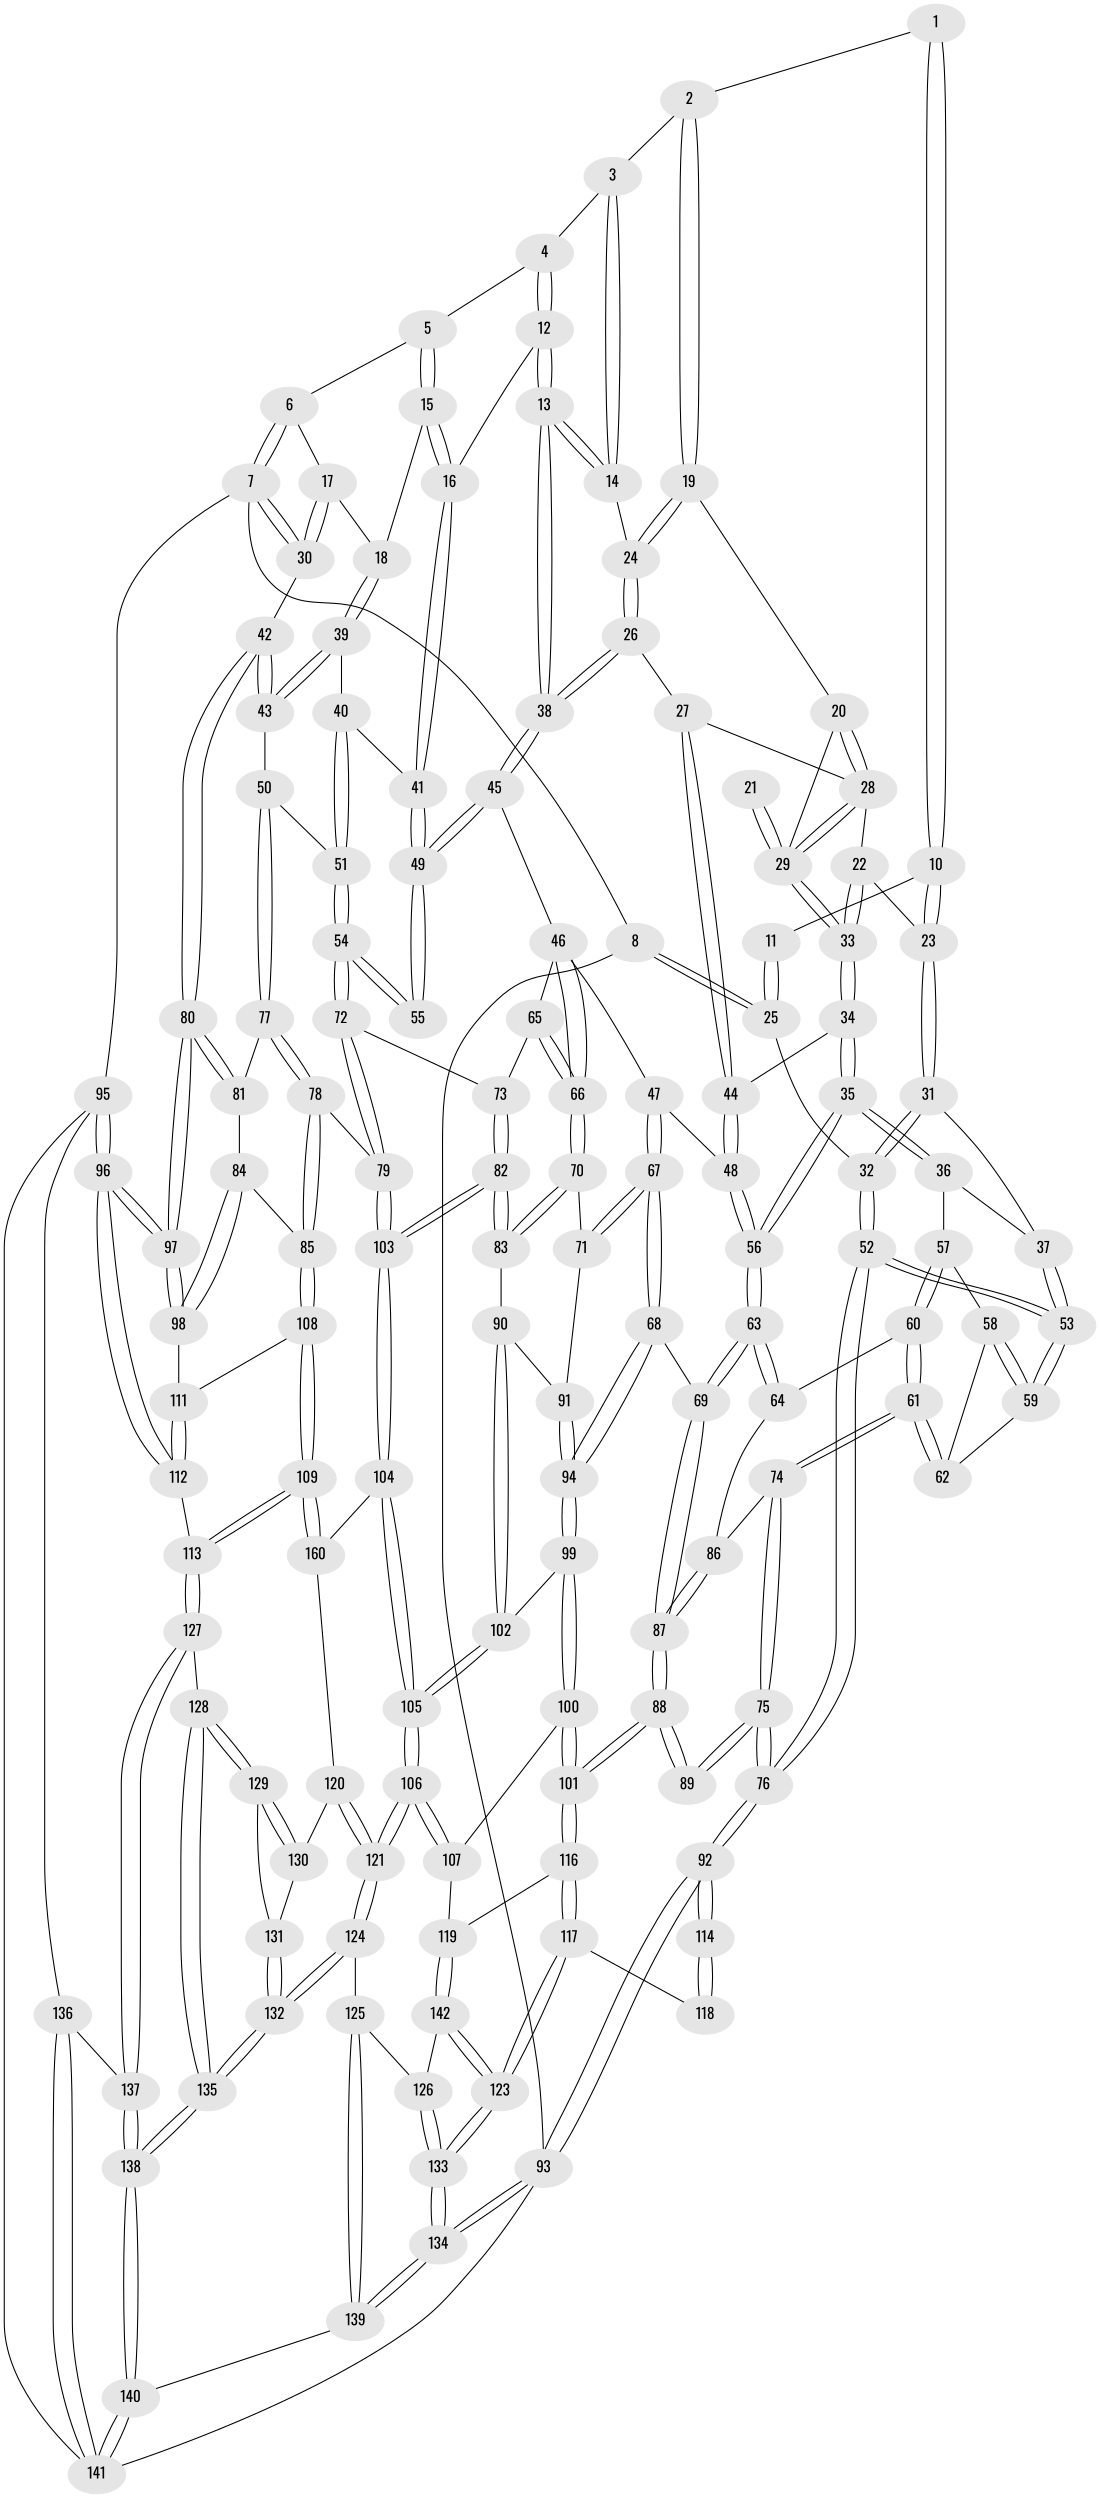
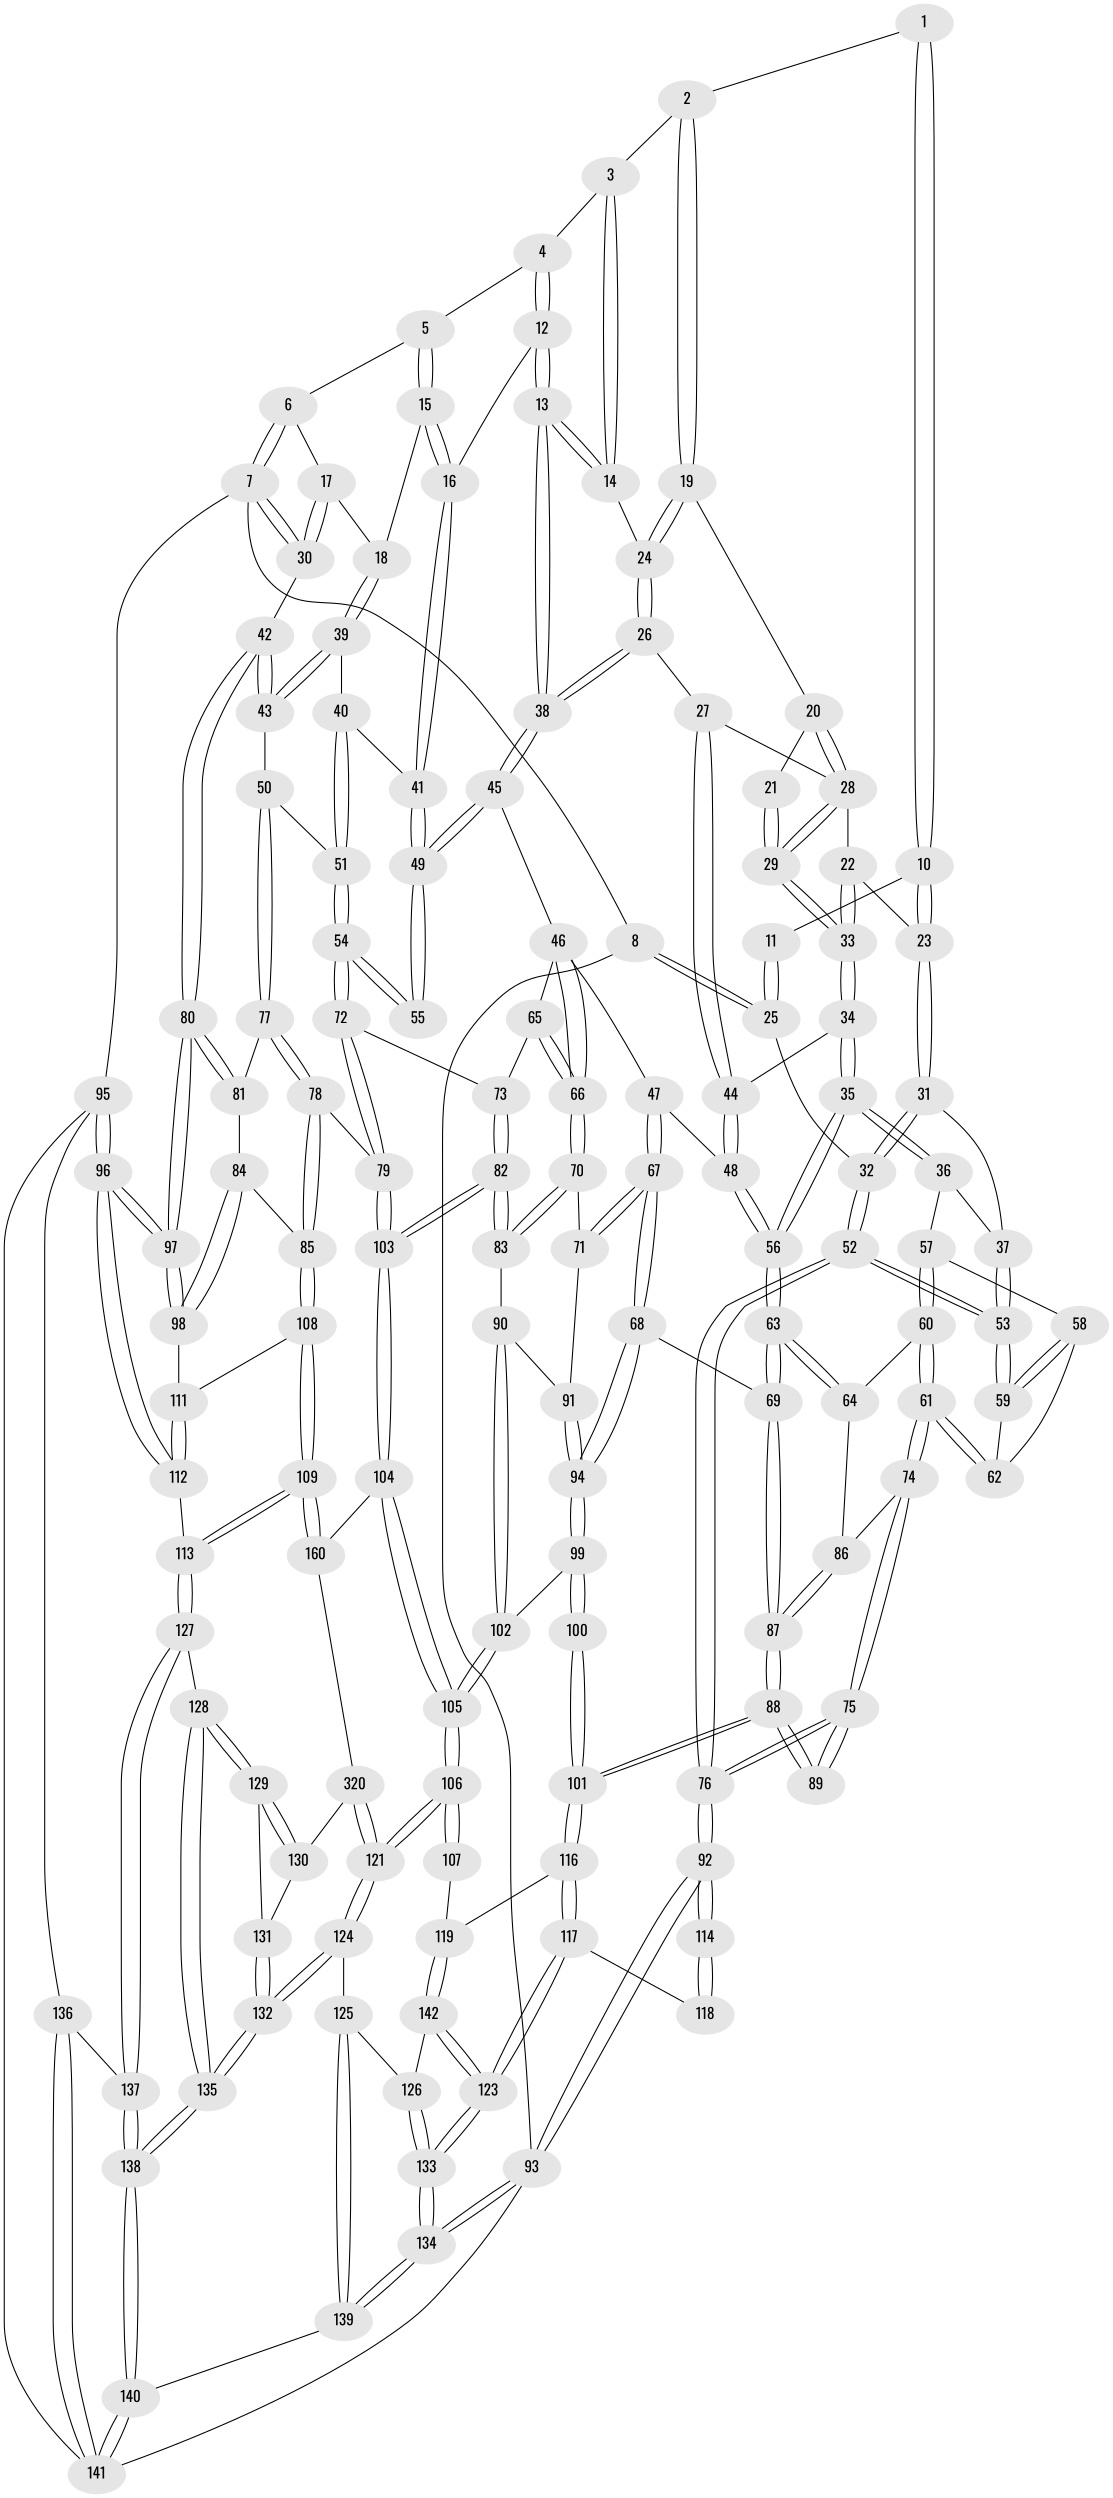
(811, 789) -> (793, 751)
(335, 1785) -> (355, 1785)
(511, 1785) -> none
